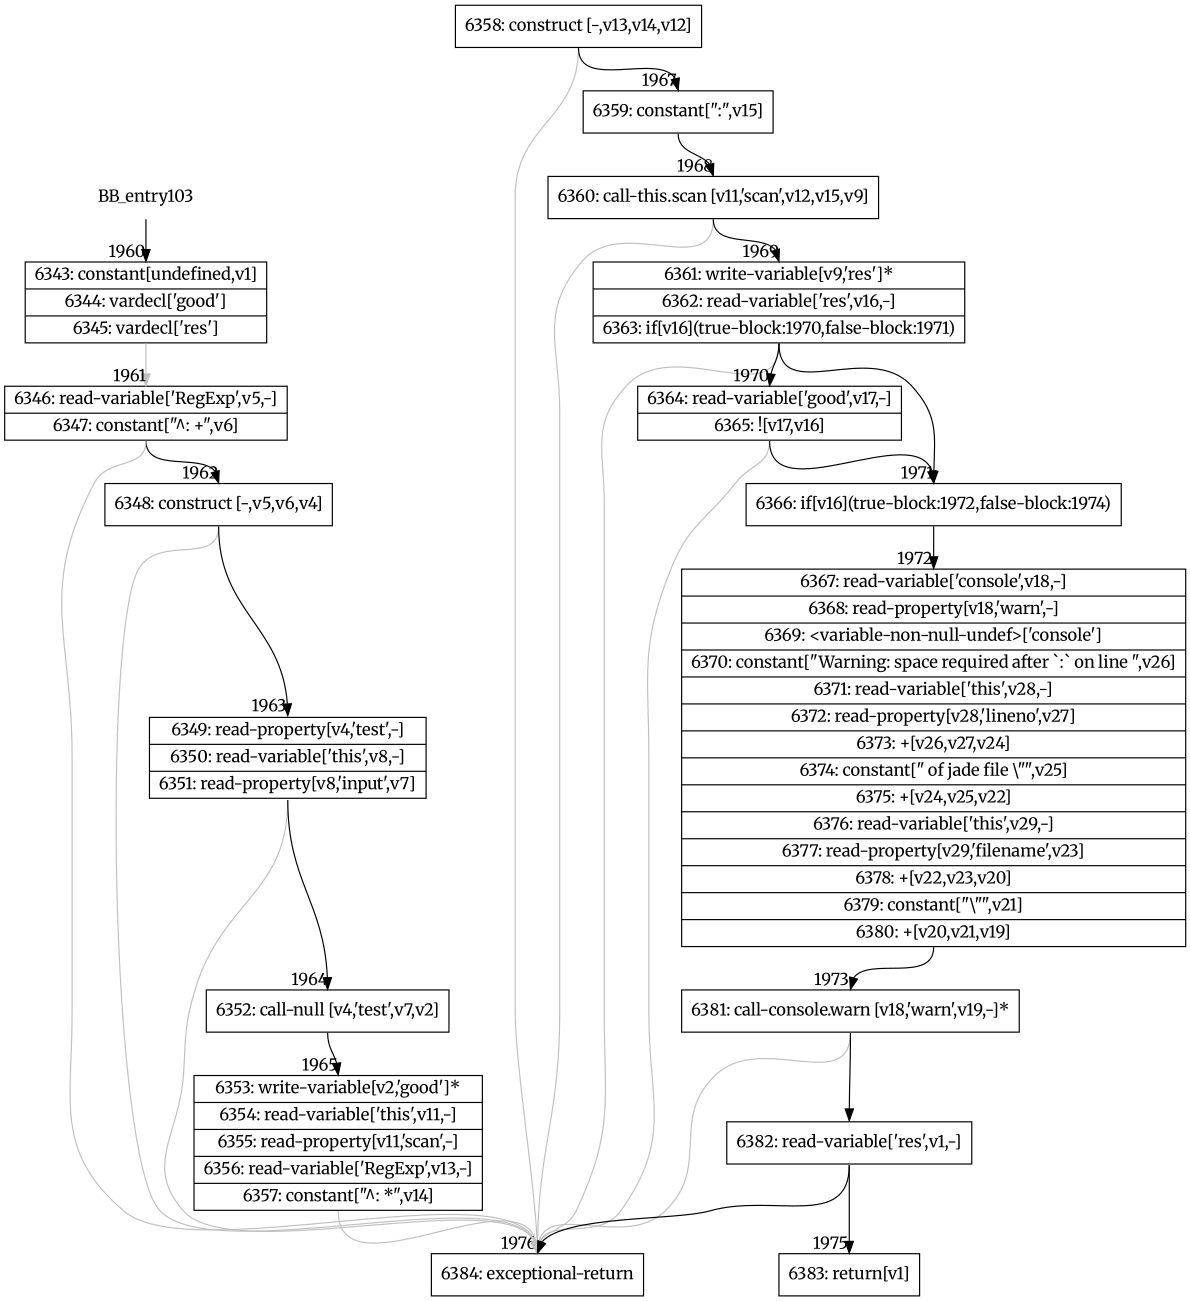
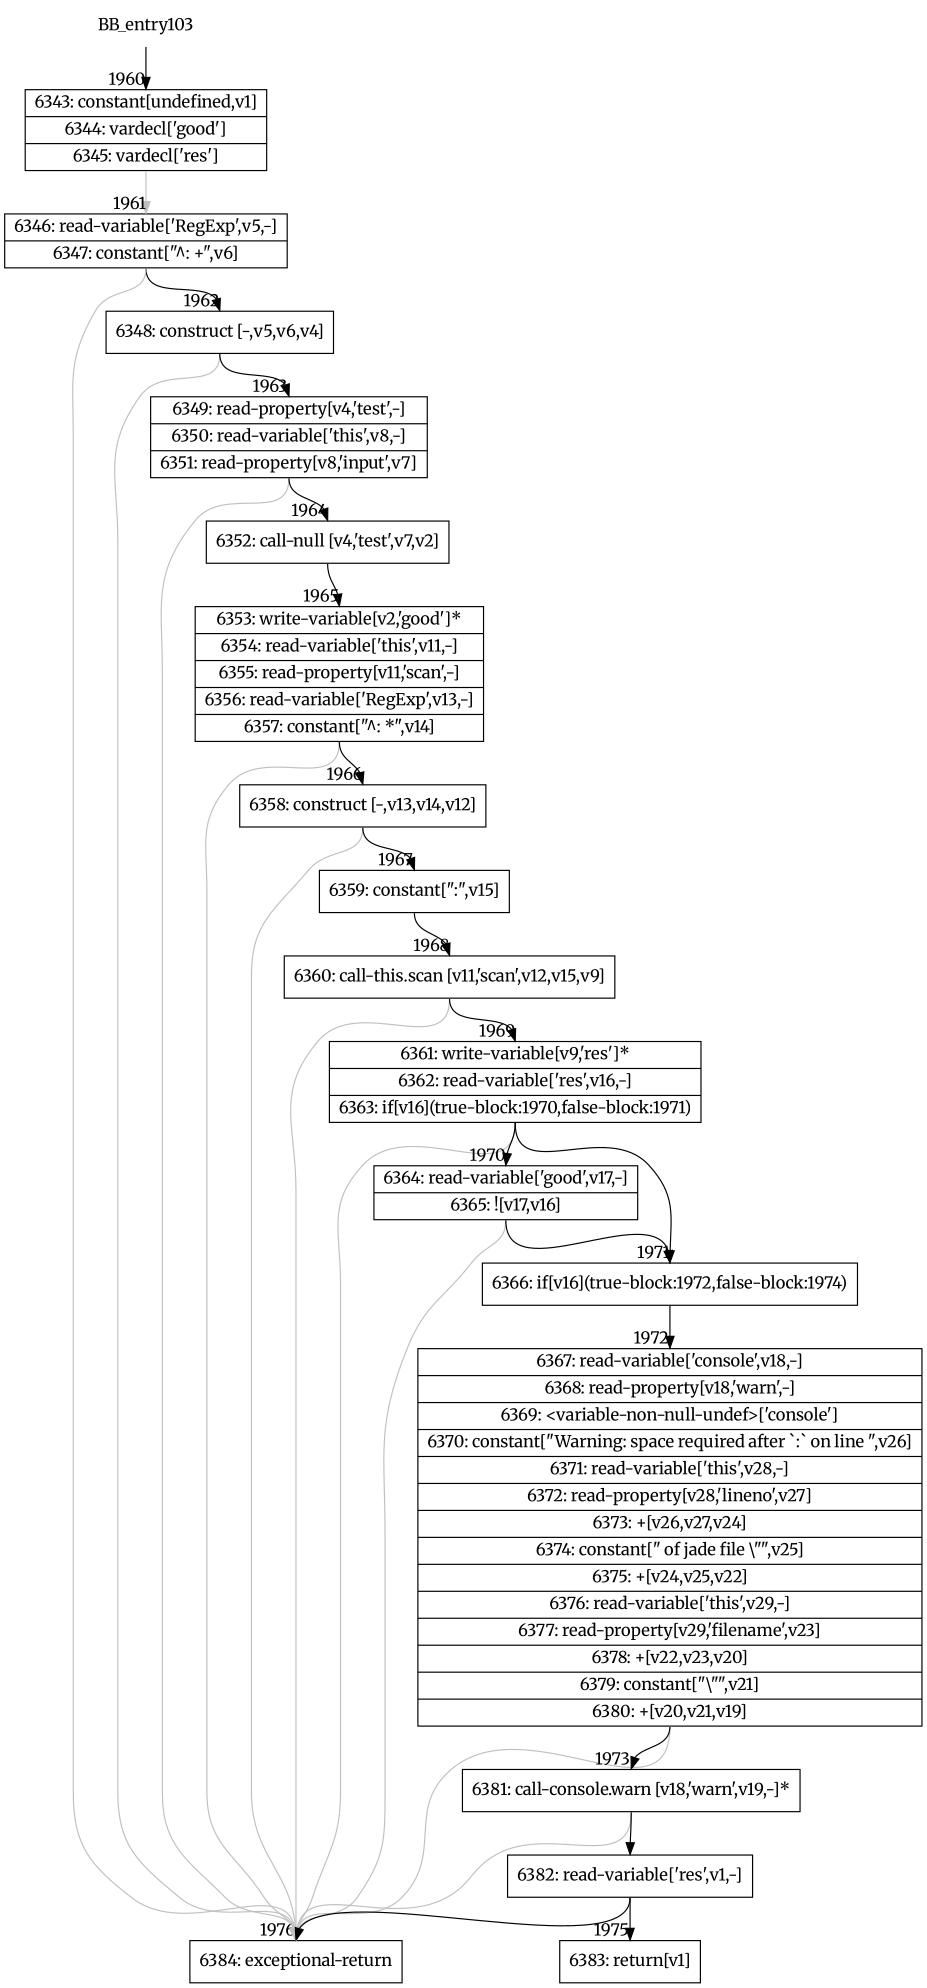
none -> (347, 759)
none -> (450, 1771)
